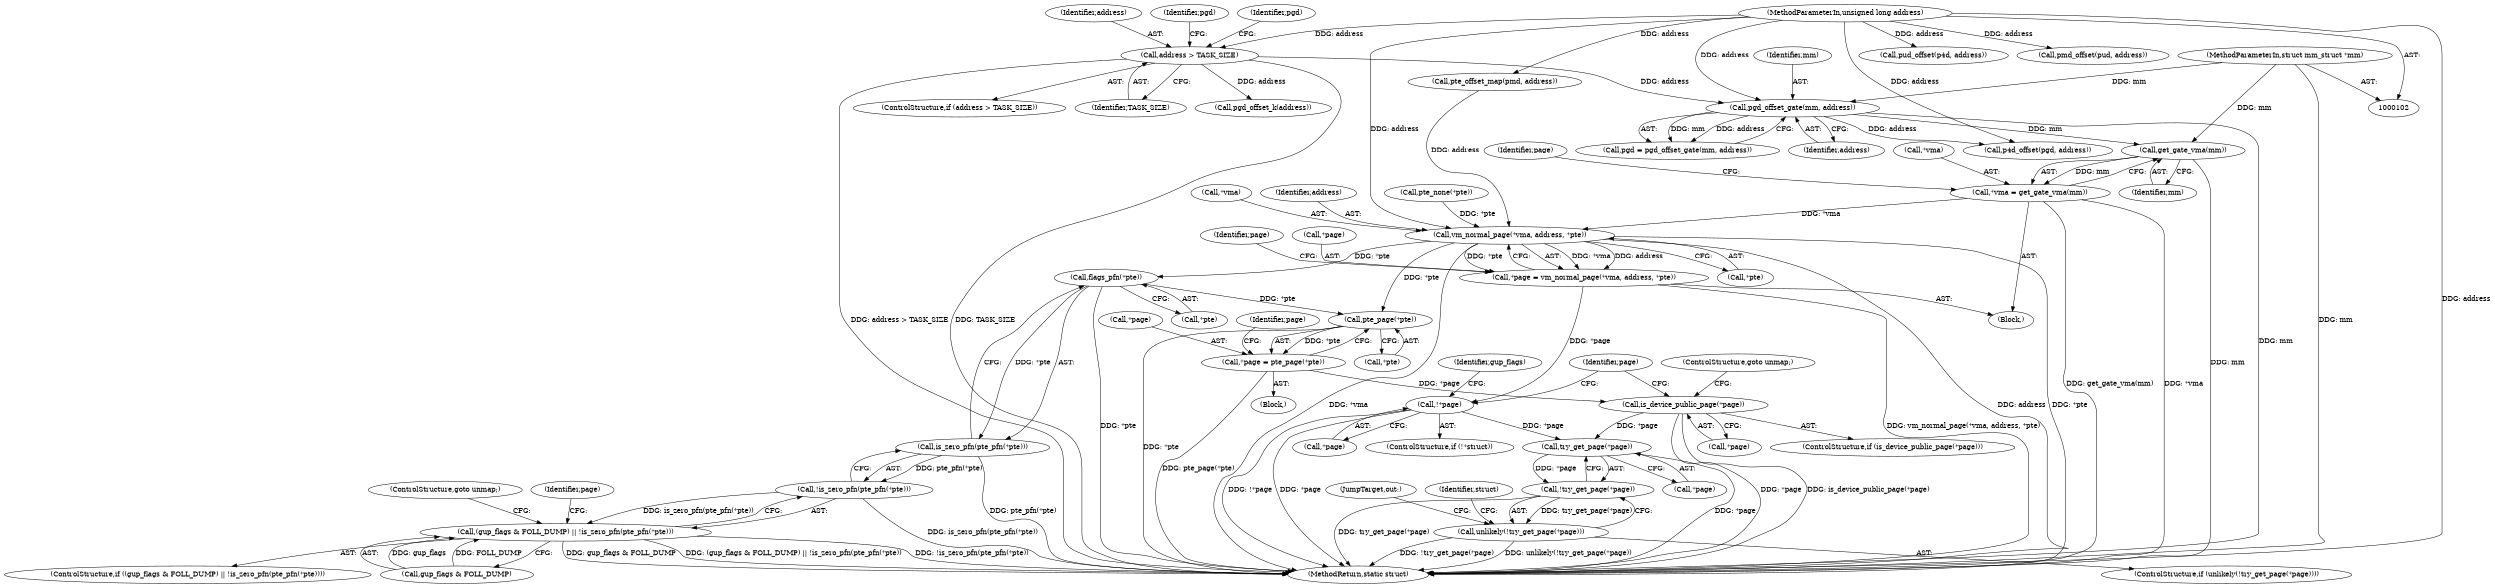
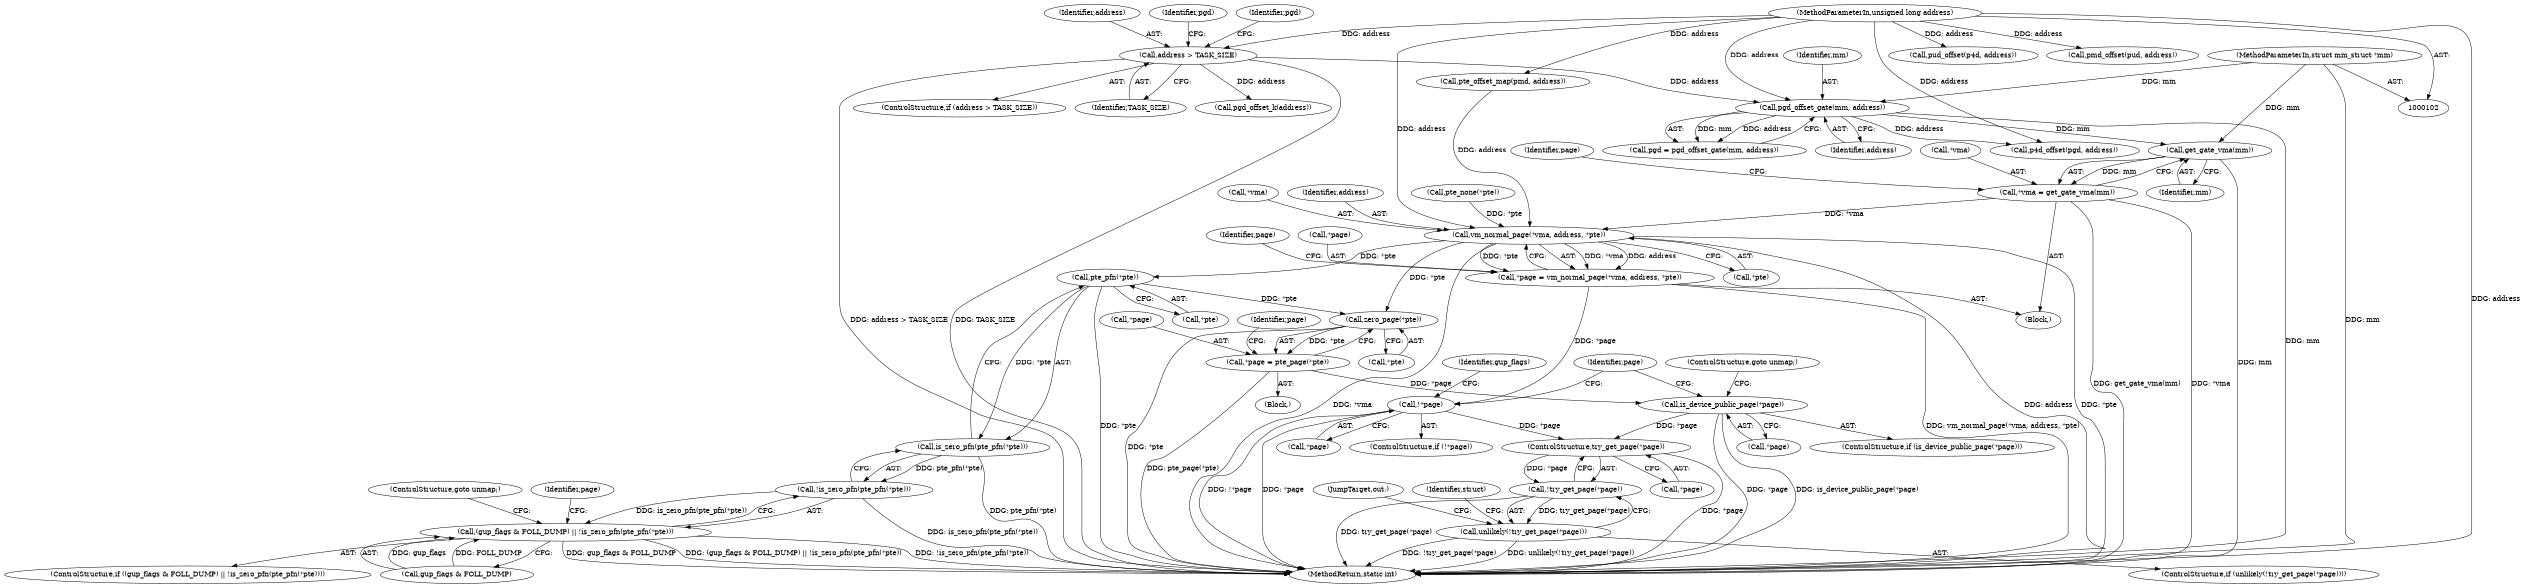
(1106, 278) -> (1105, 278)
(1380, 320) -> (1384, 320)
(1440, 448) -> (1421, 448)
(1587, 448) -> (1596, 448)
(1358, 575) -> (1352, 575)
